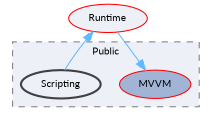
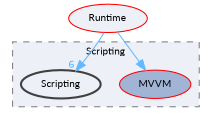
(106, 52) -> (106, 52)
(75, 55) -> (93, 49)
